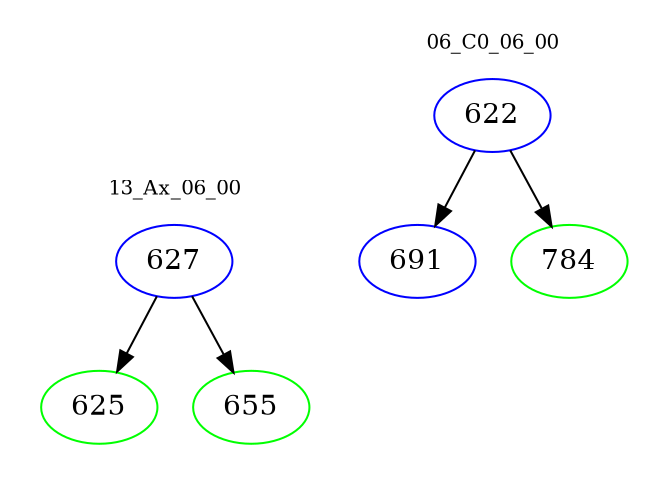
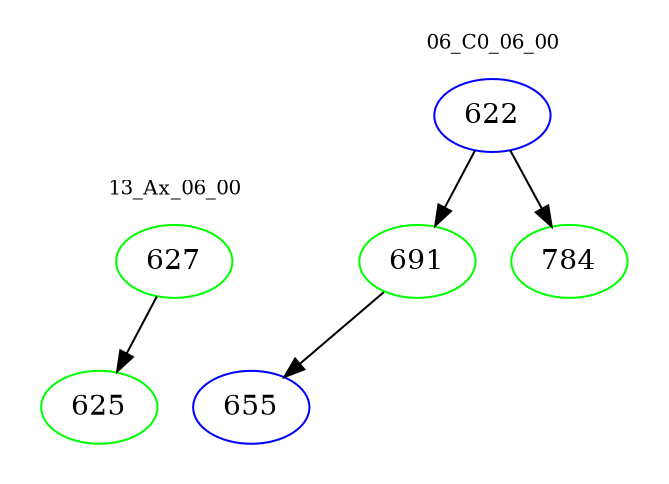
(174, 261) -> (174, 261)
(417, 261) -> (417, 261)
(208, 325) -> (342, 328)
(251, 407) -> (251, 407)
